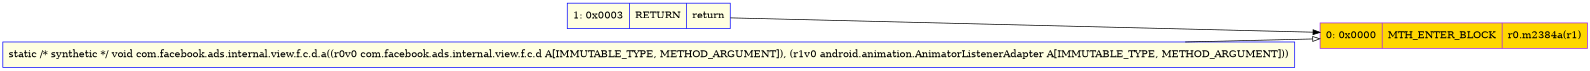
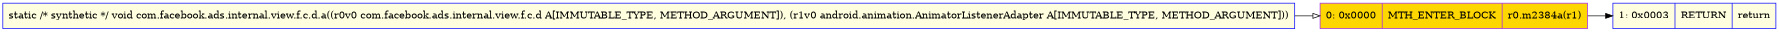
(1022, 25) -> (1597, 16)
